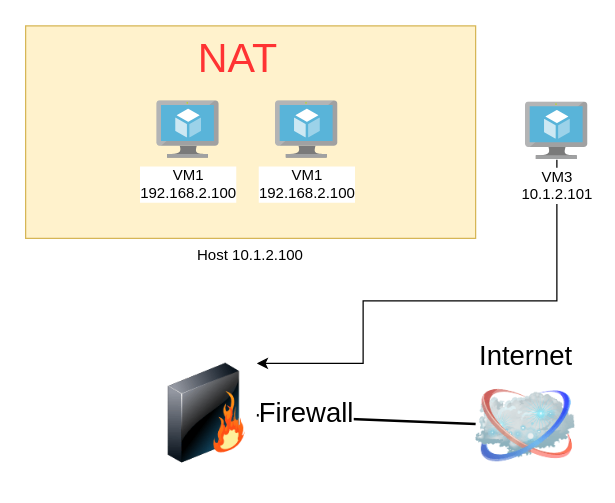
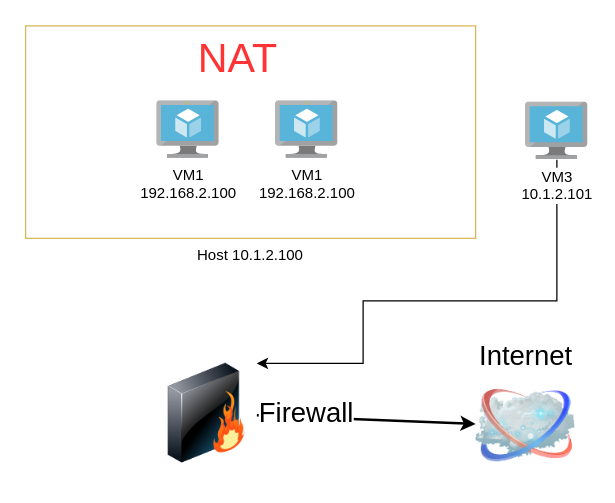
(251, 132) -> (251, 132)
(468, 423) -> (463, 423)
